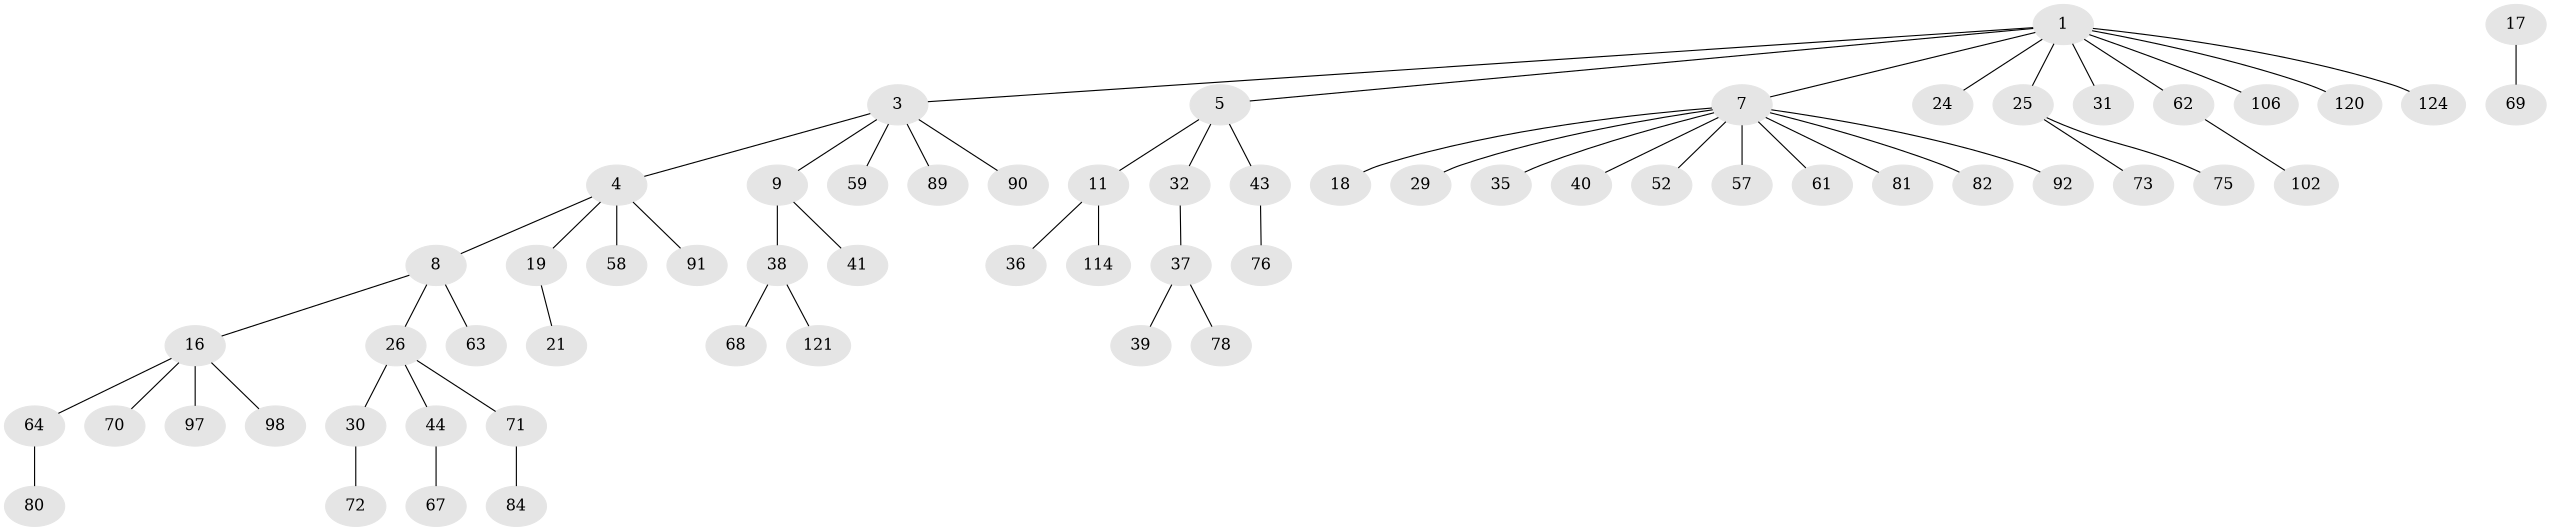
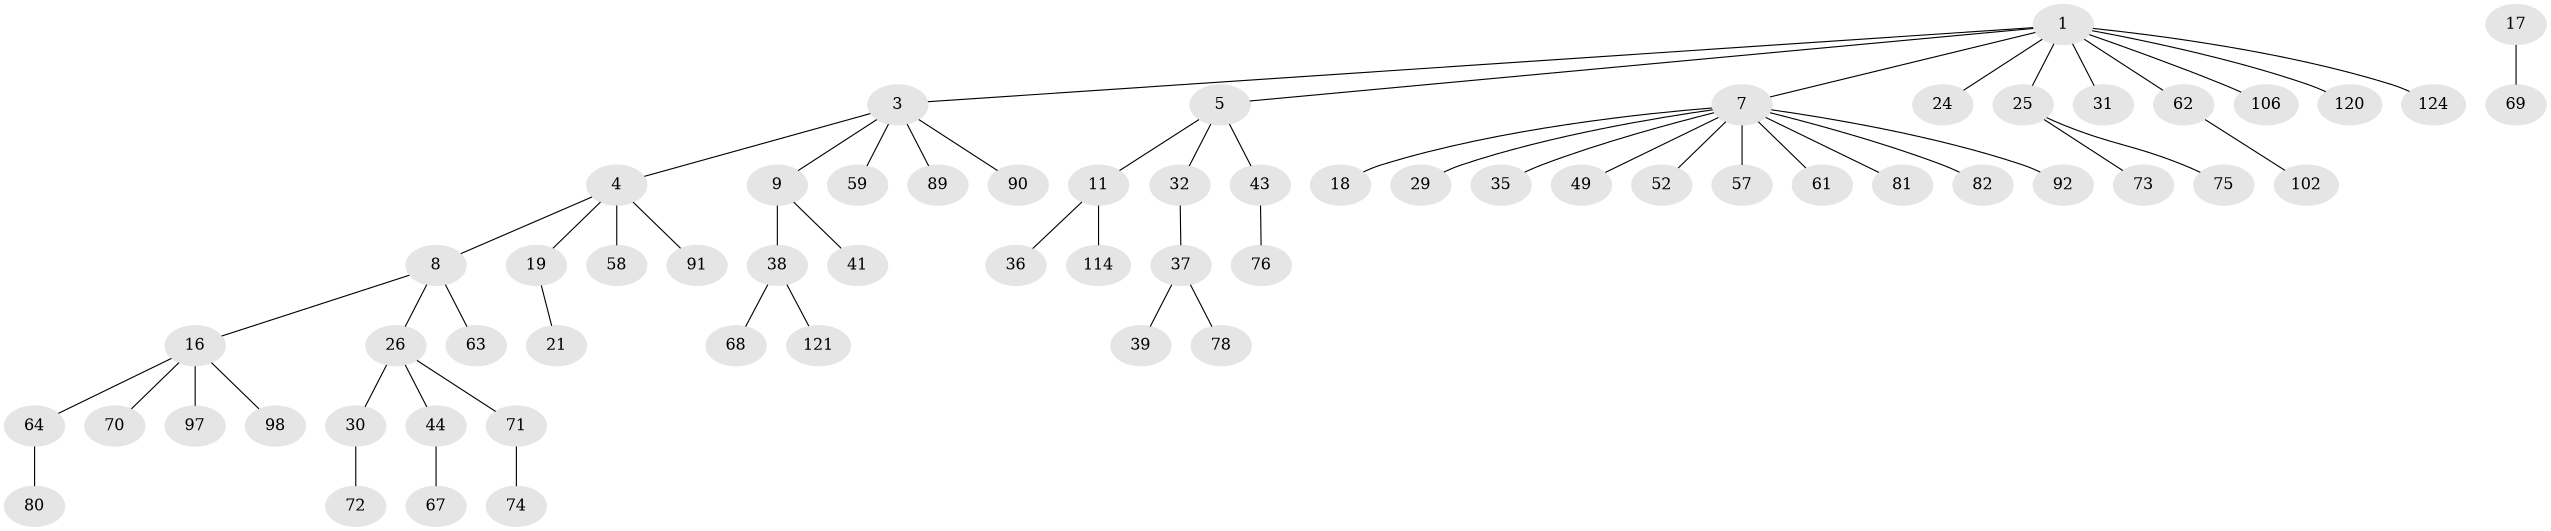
(1581, 185) -> (1581, 185)
(516, 506) -> (516, 506)
